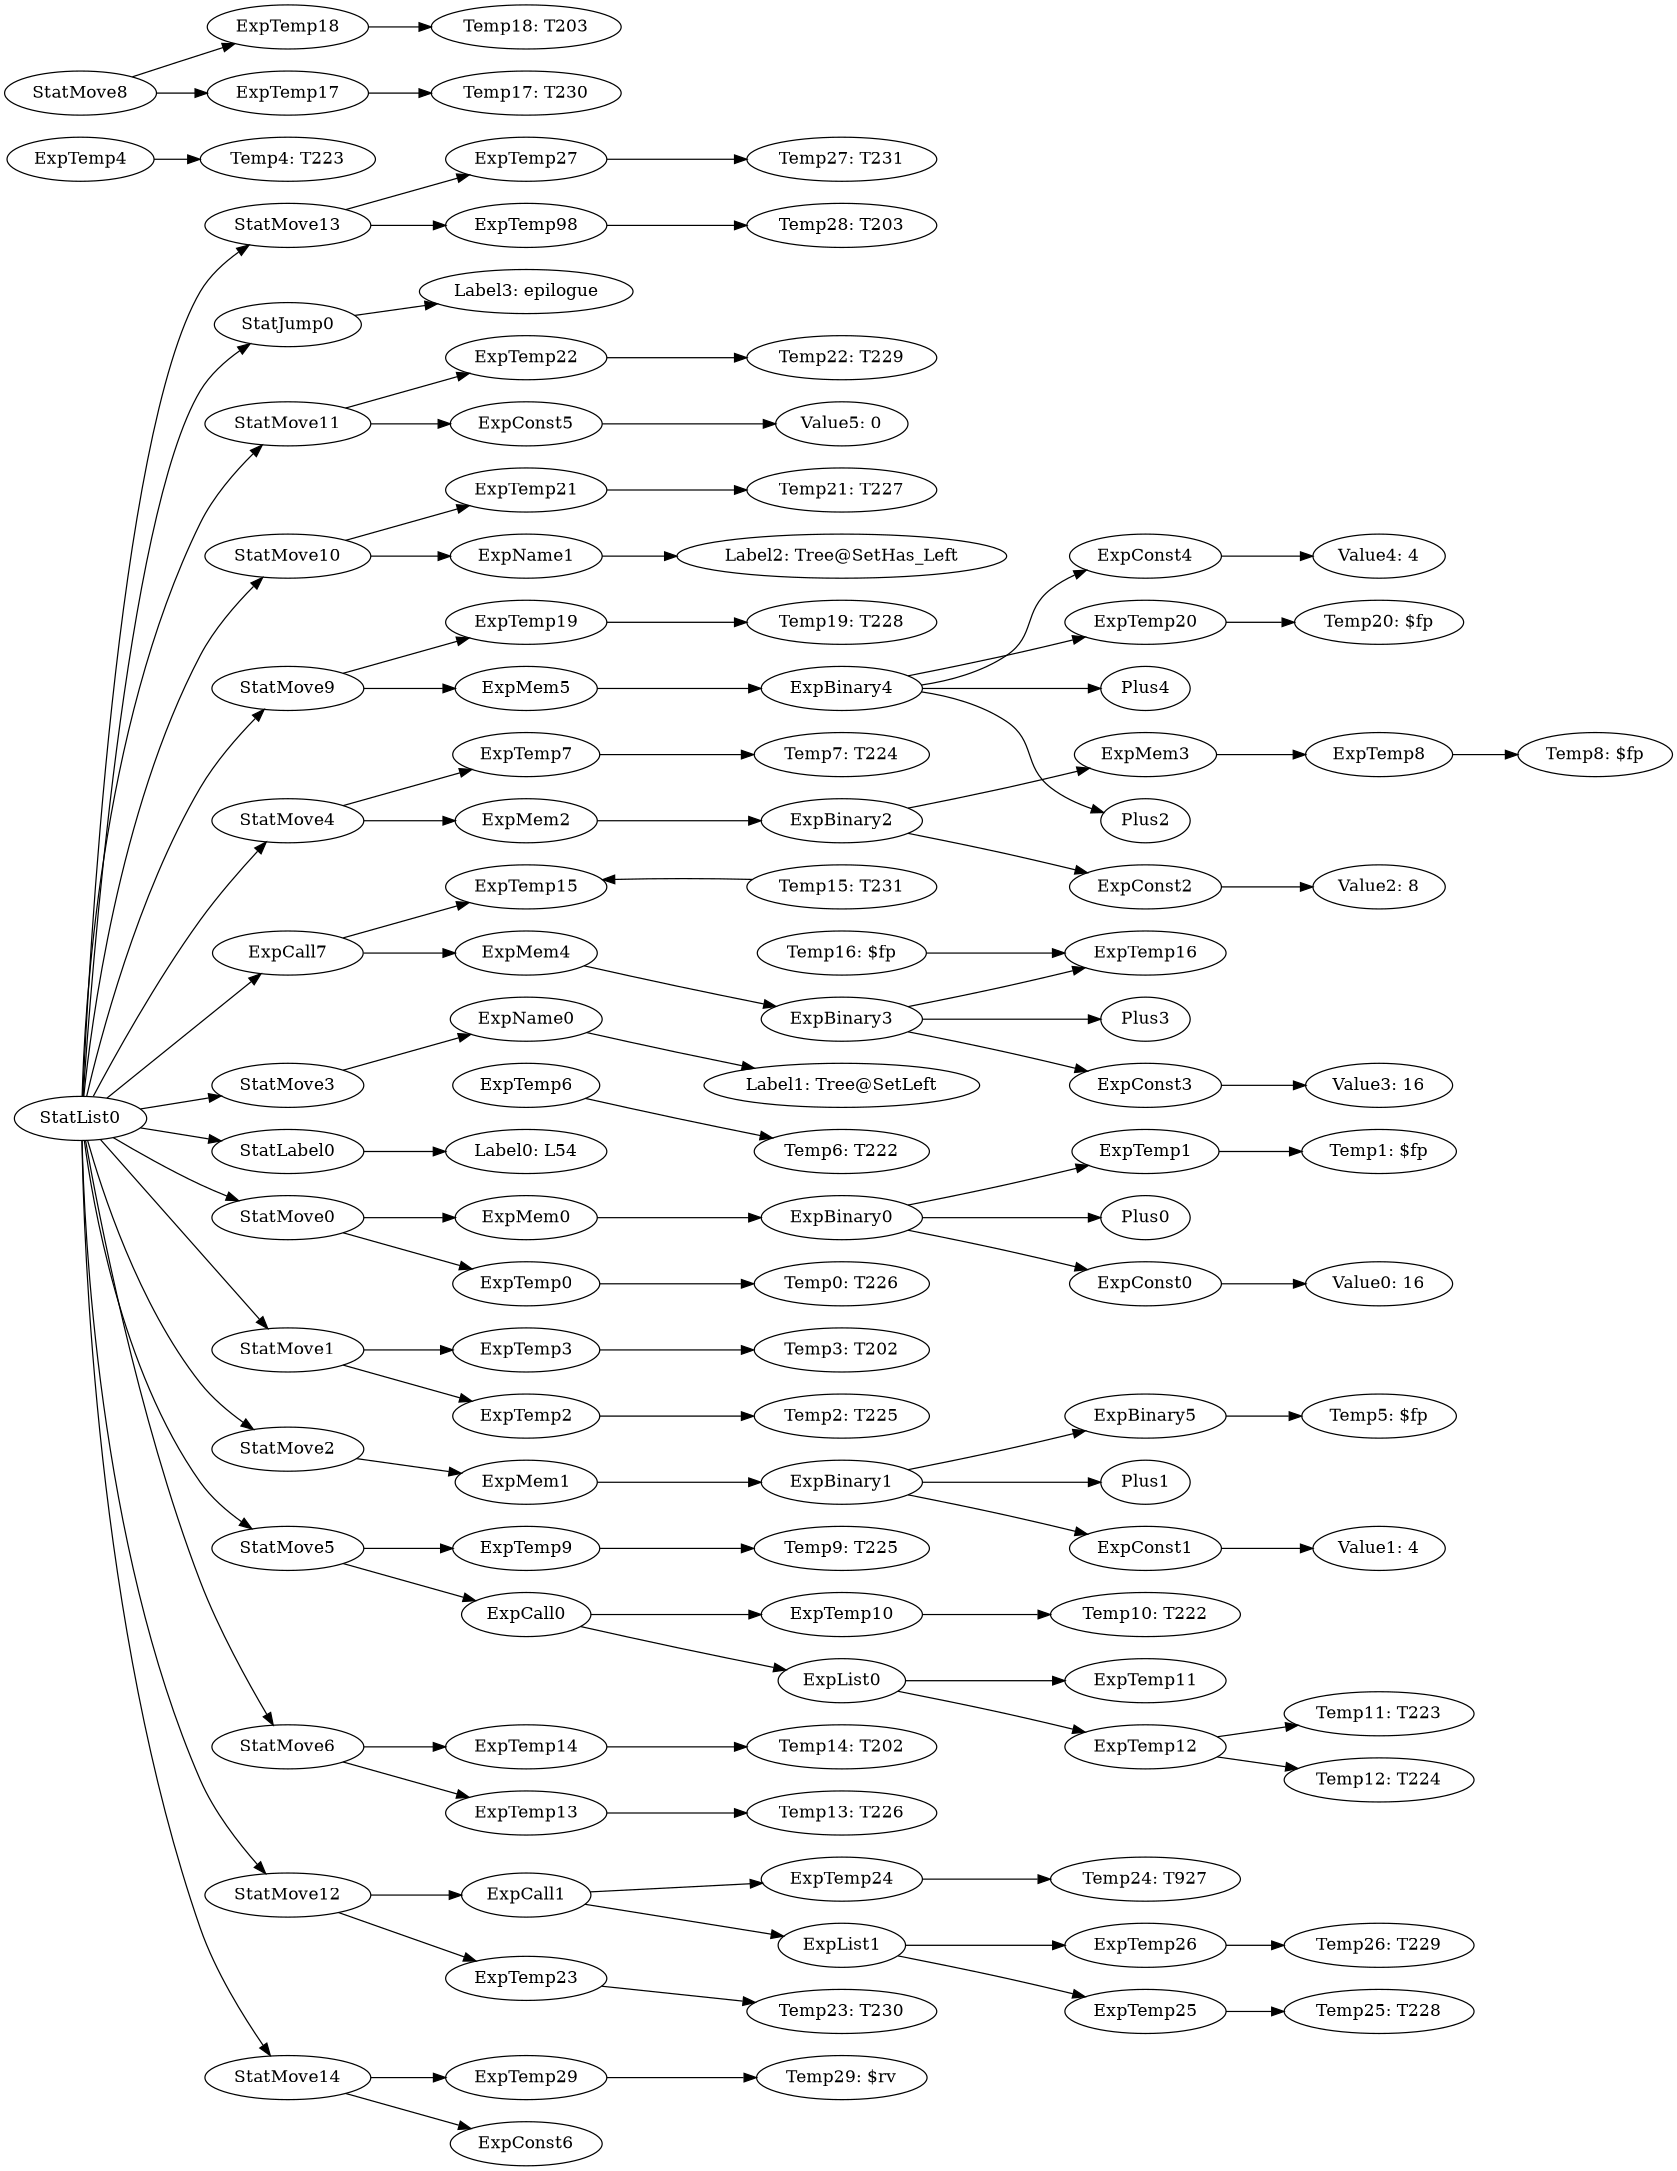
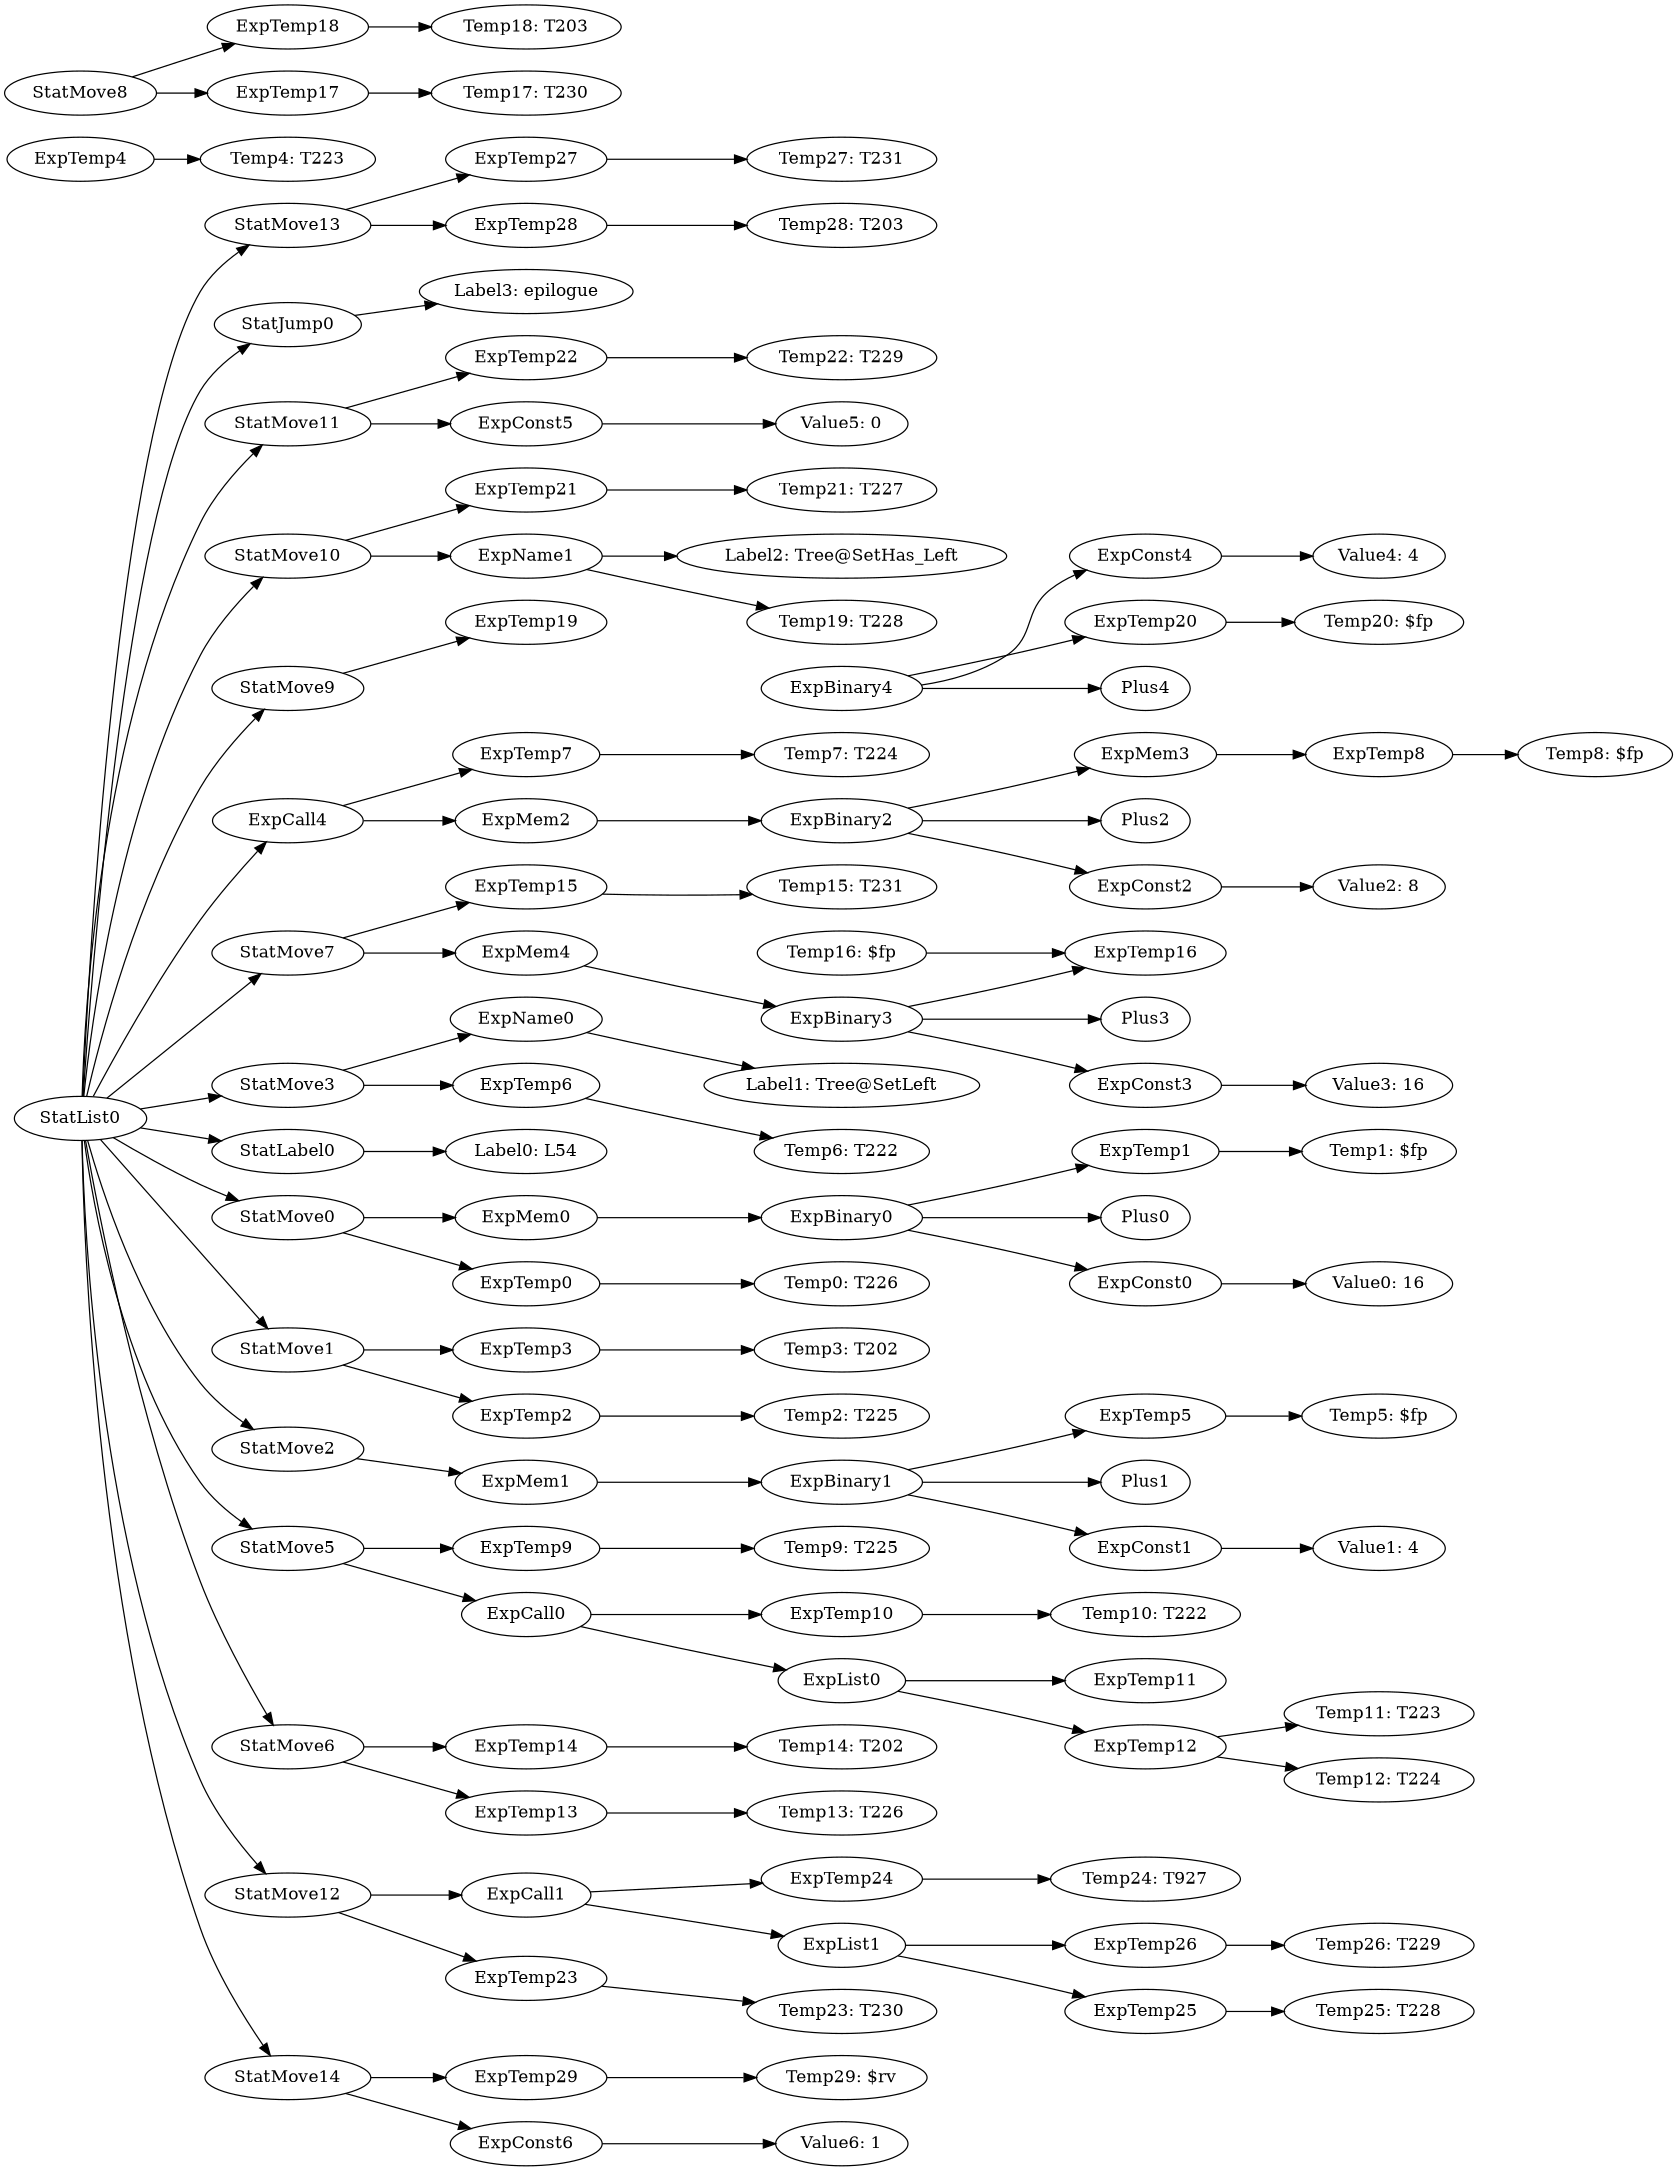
(526, 225) -> (526, 225)
(670, 622) -> (672, 588)
(526, 688) -> none
(1020, 734) -> (1005, 821)
(288, 821) -> (288, 821)
(684, 879) -> (671, 895)
(288, 953) -> (288, 953)
none -> (402, 1085)
(1145, 1416) -> (1145, 1416)
none -> (842, 2144)
